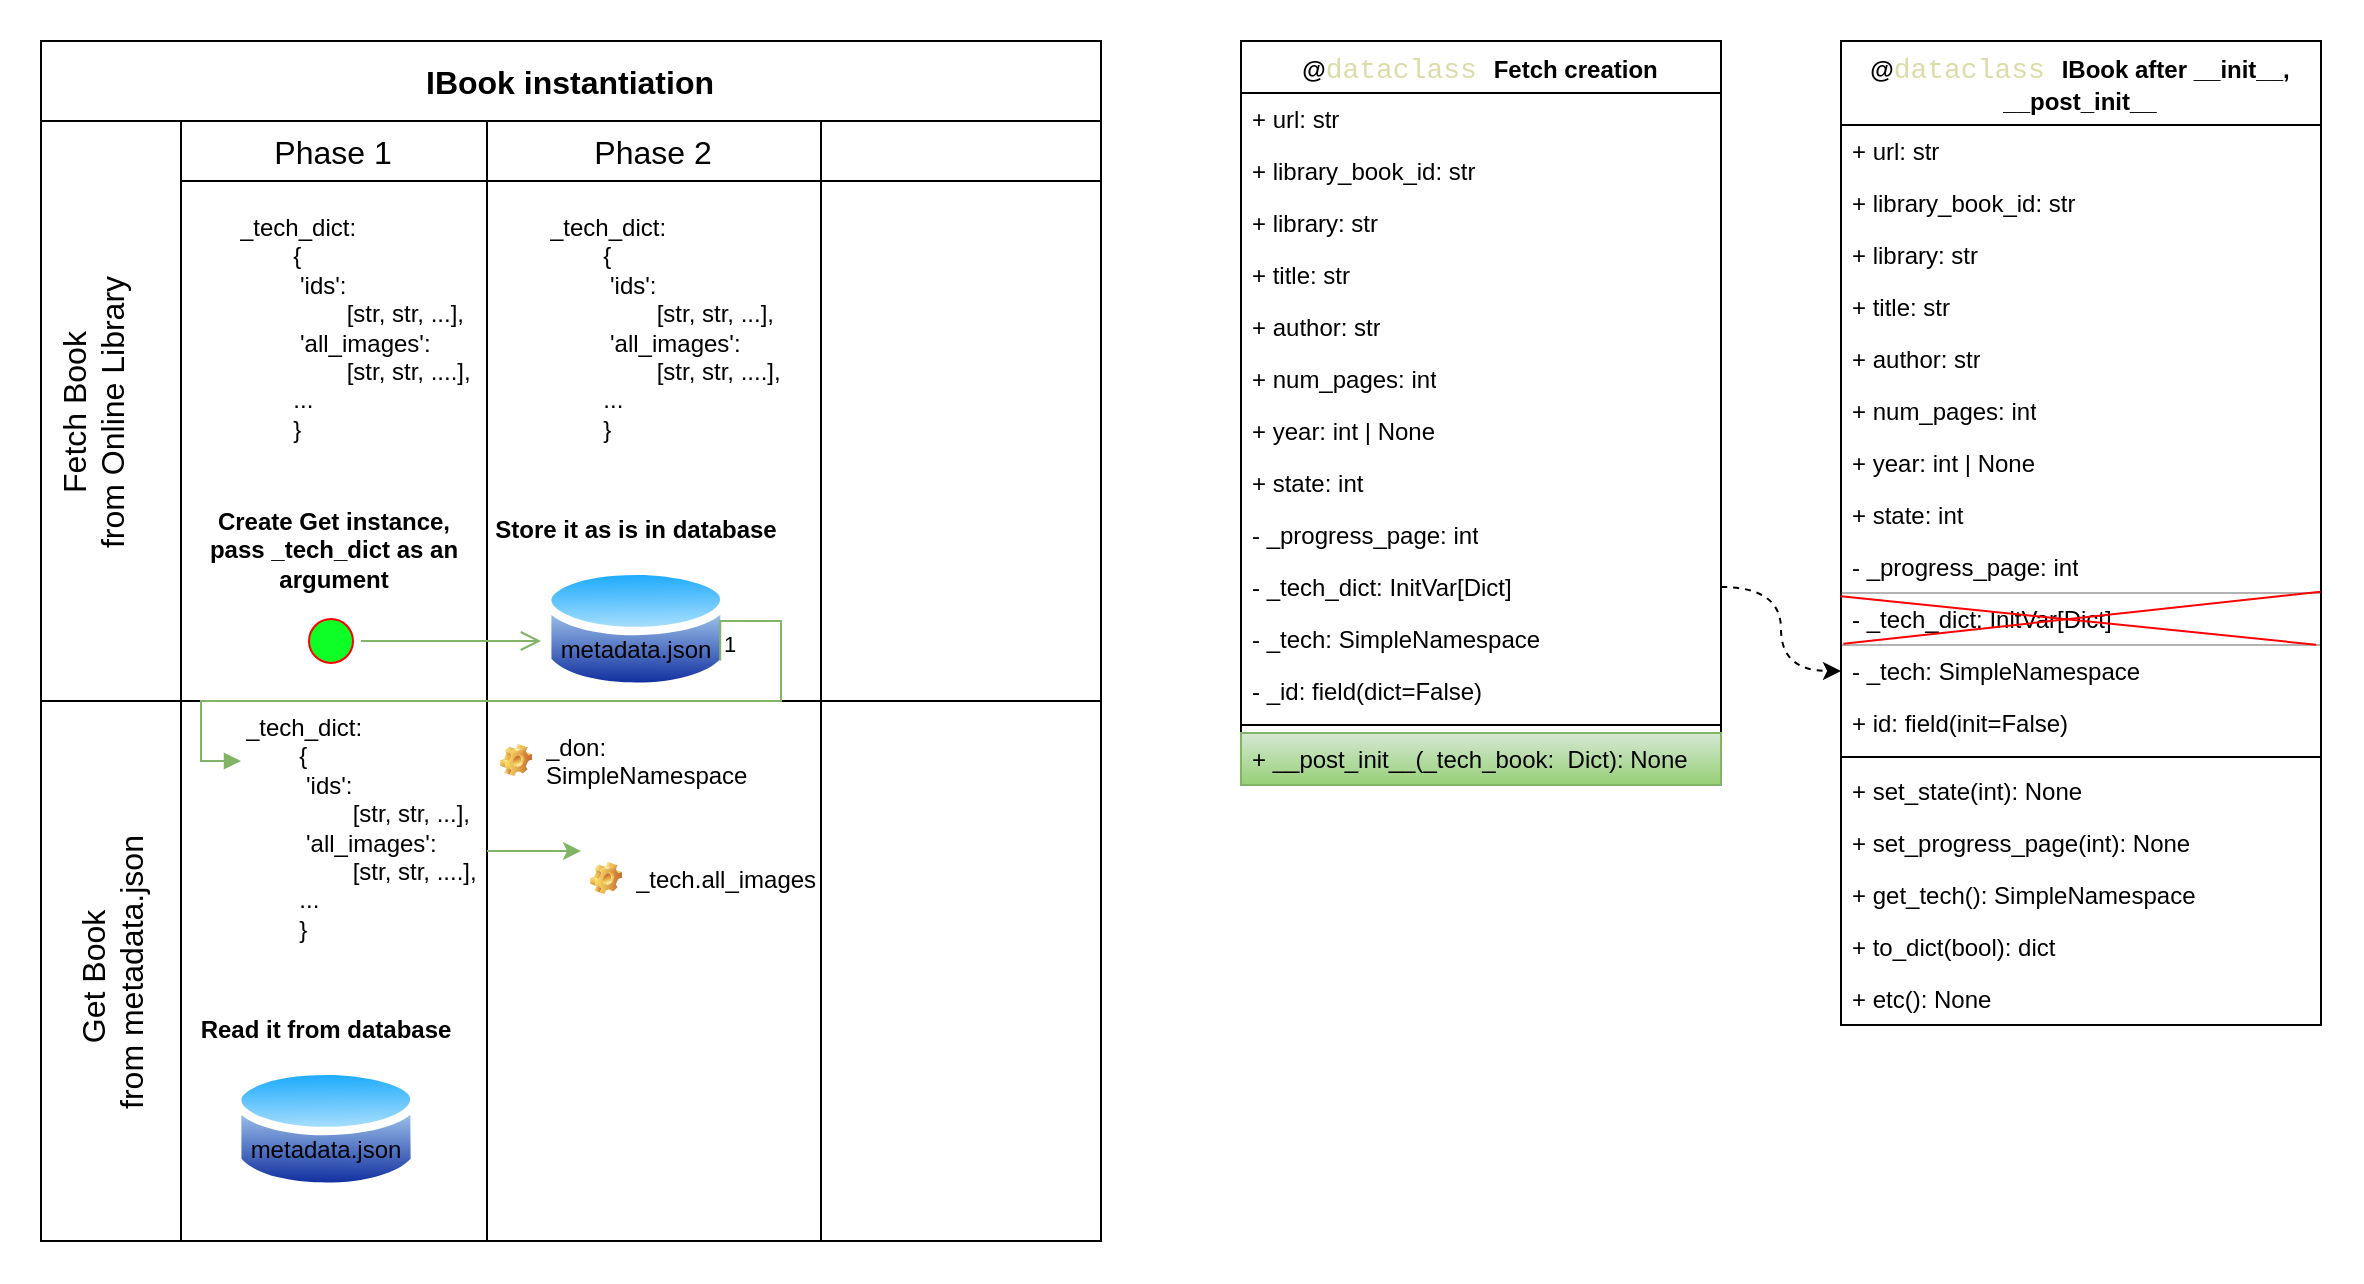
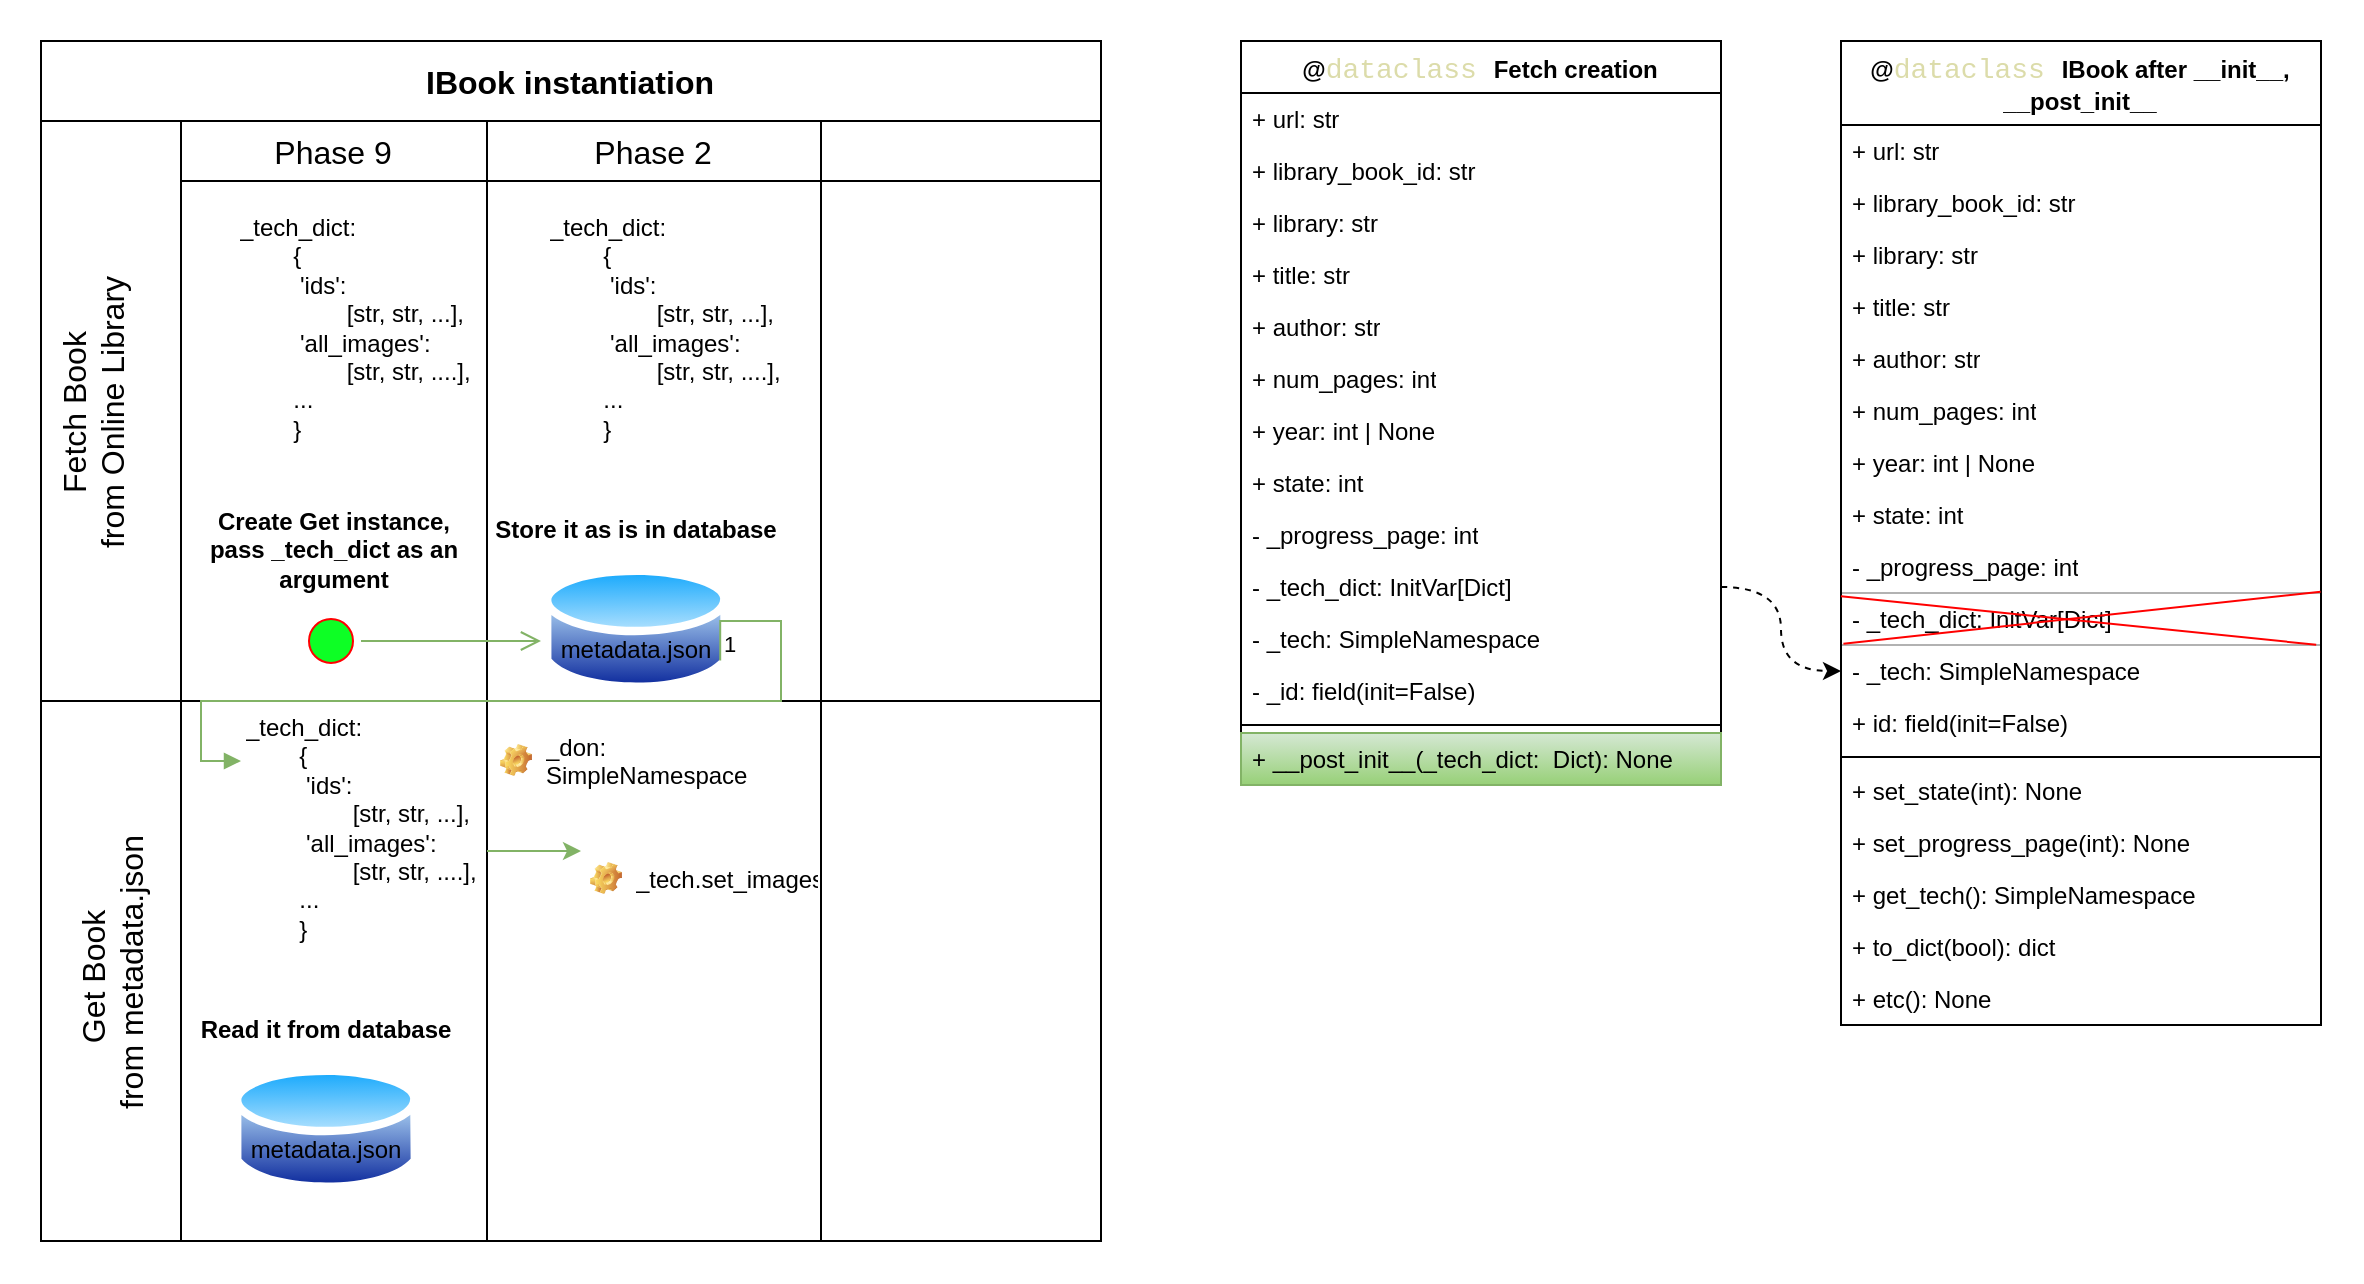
(333, 153) -> (333, 153)
(1389, 693) -> (1386, 693)
(1483, 776) -> (1483, 776)
(728, 896) -> (728, 896)
